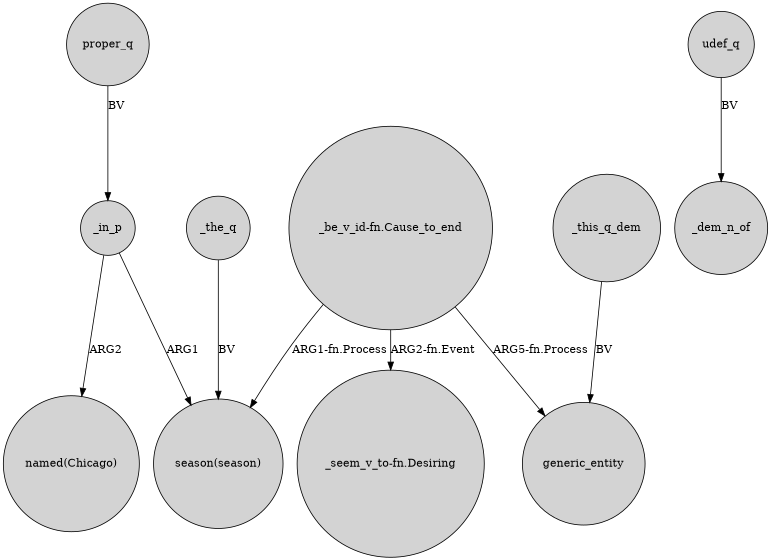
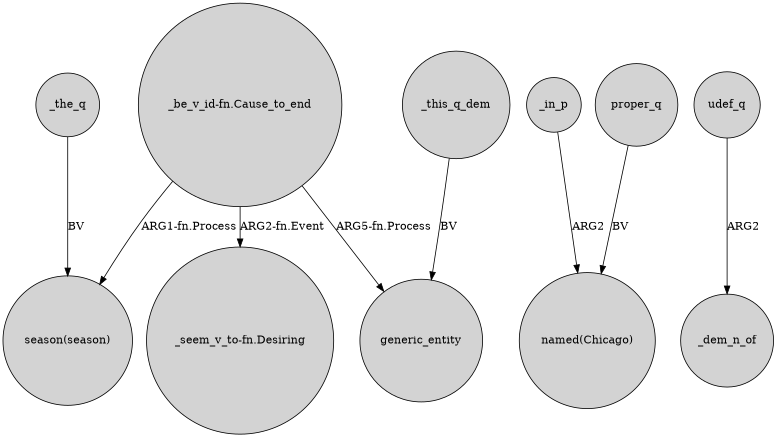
(730, 106) -> (743, 227)
(108, 139) -> (616, 206)
(153, 325) -> none
